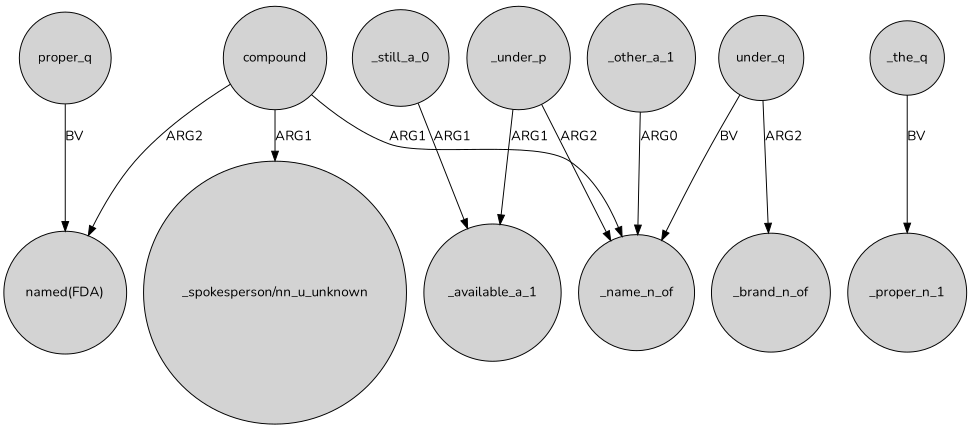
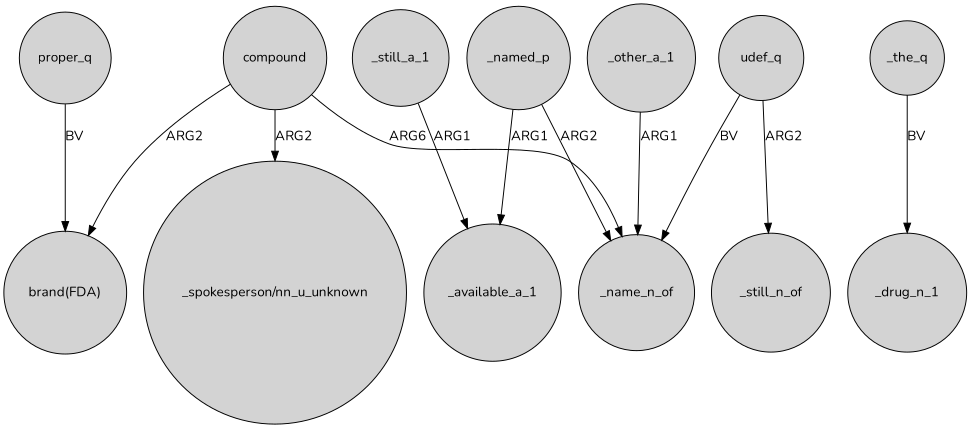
(401, 58) -> (401, 58)
(519, 58) -> (519, 58)
(761, 58) -> (761, 58)
(294, 137) -> (294, 137)
(408, 137) -> (408, 137)
(659, 137) -> (659, 137)
(65, 293) -> (65, 293)
(771, 293) -> (771, 293)
(907, 293) -> (907, 293)
